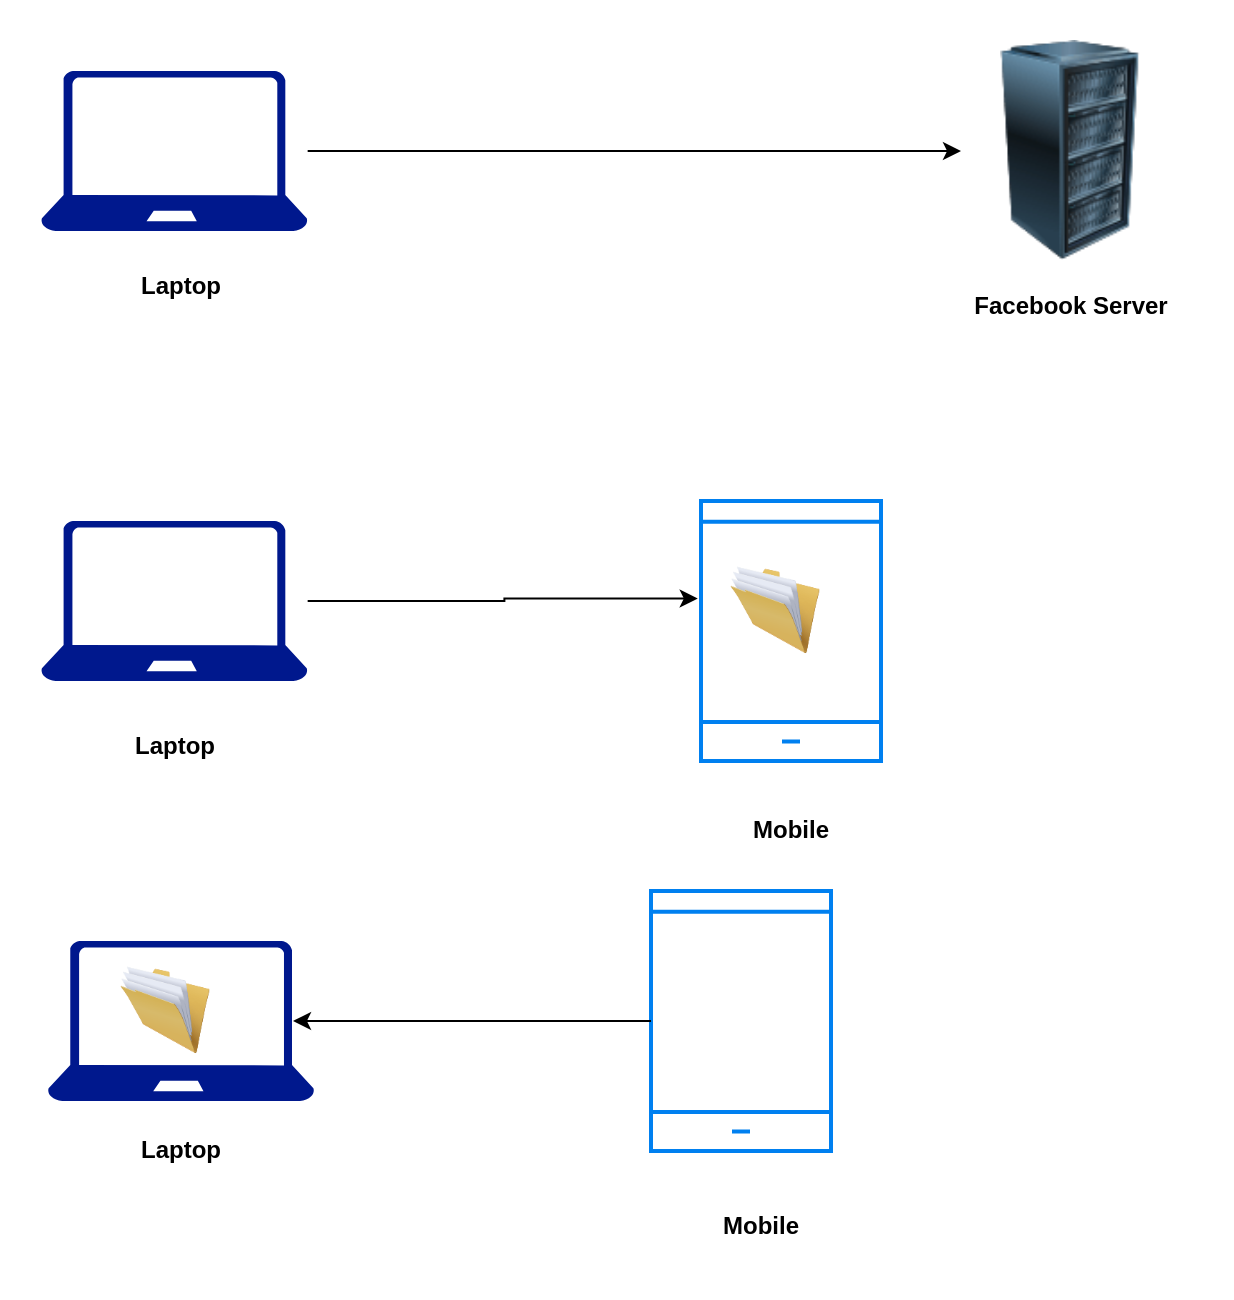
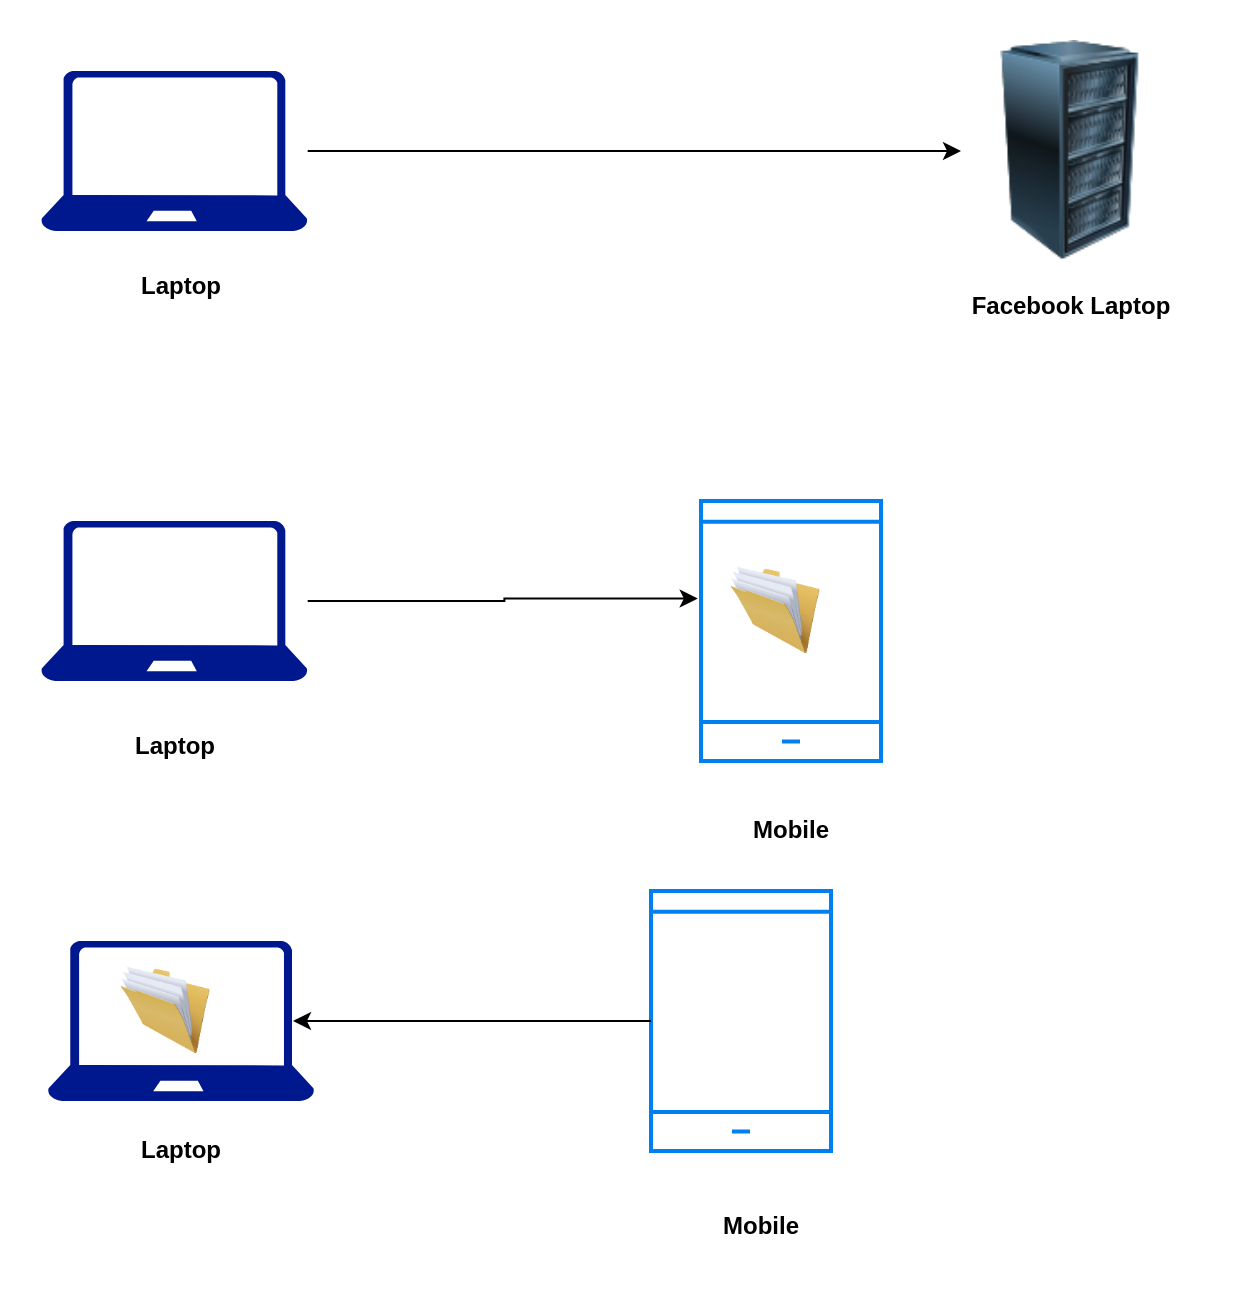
(1072, 307) -> (1072, 307)
